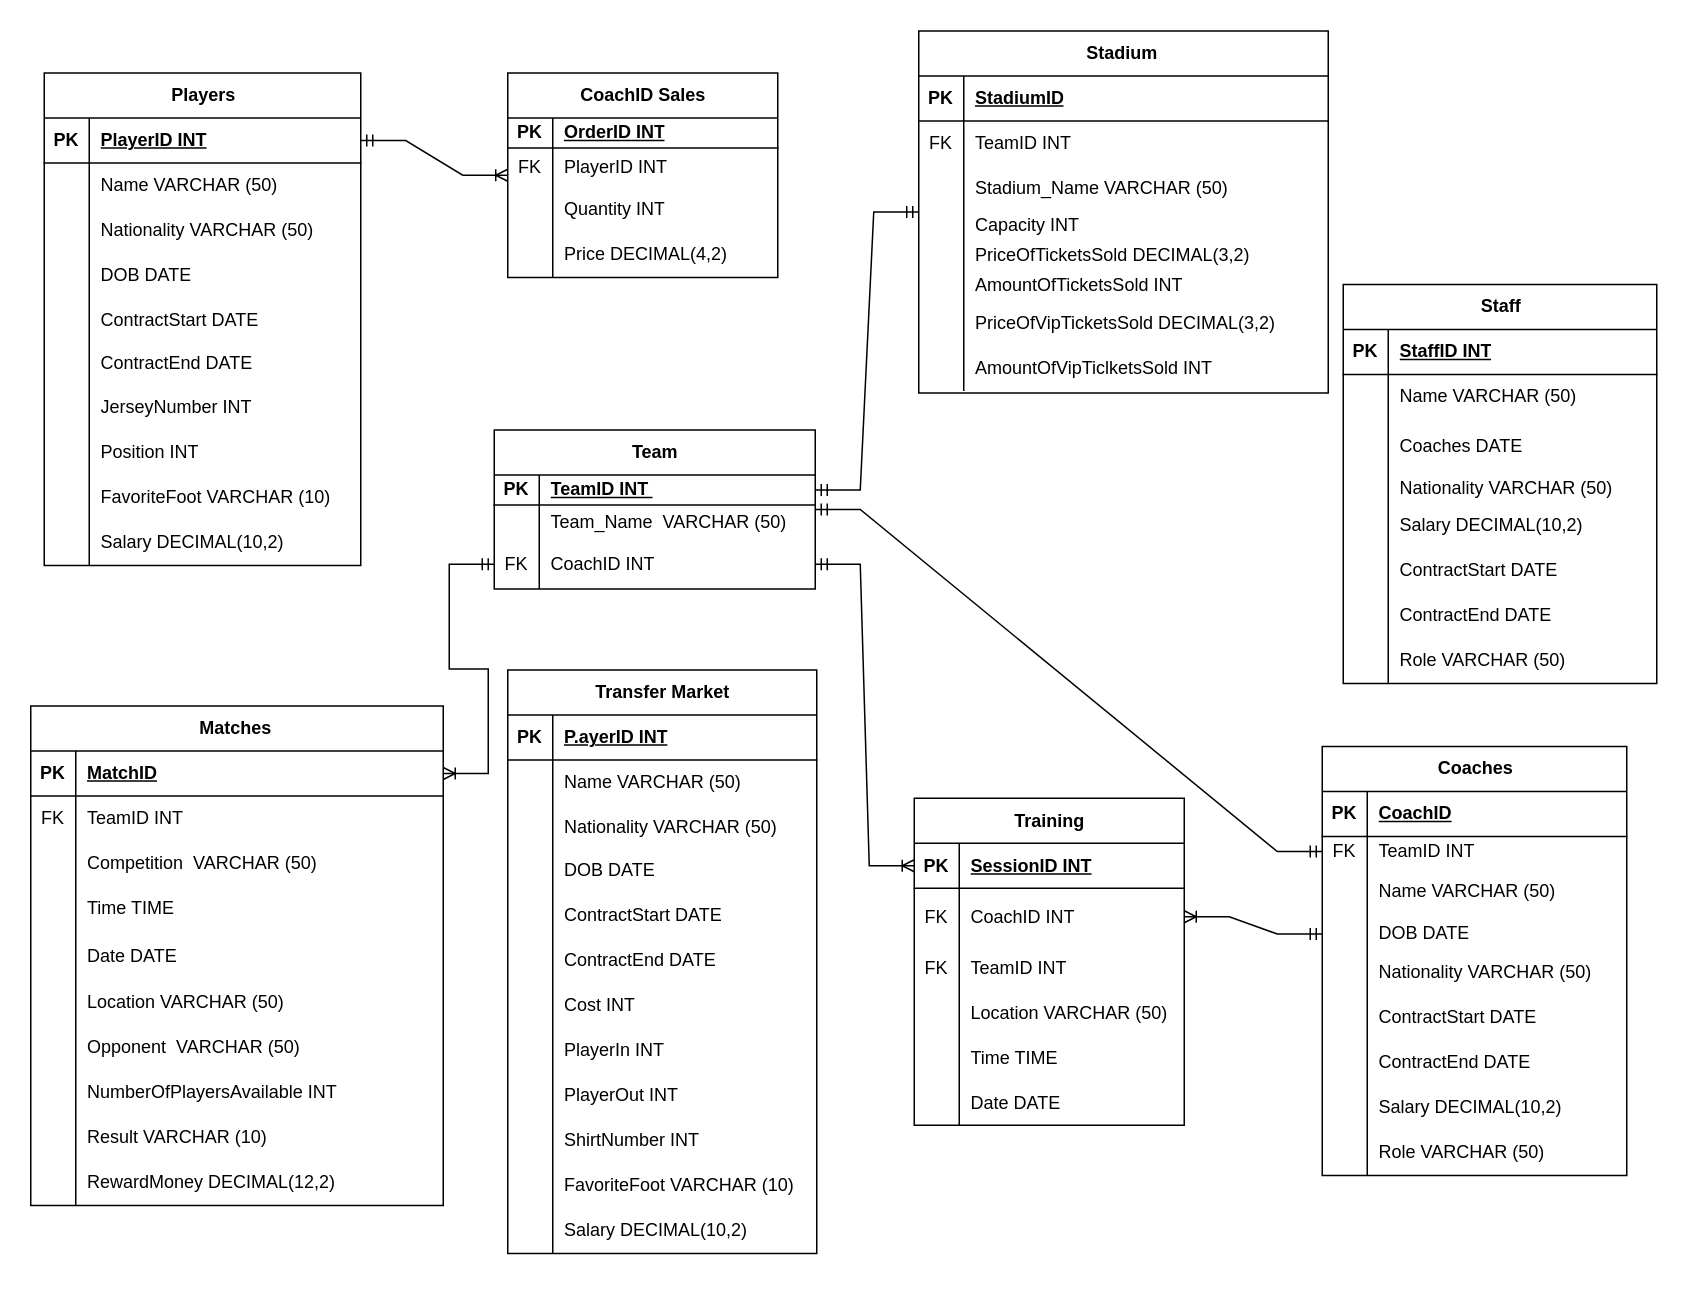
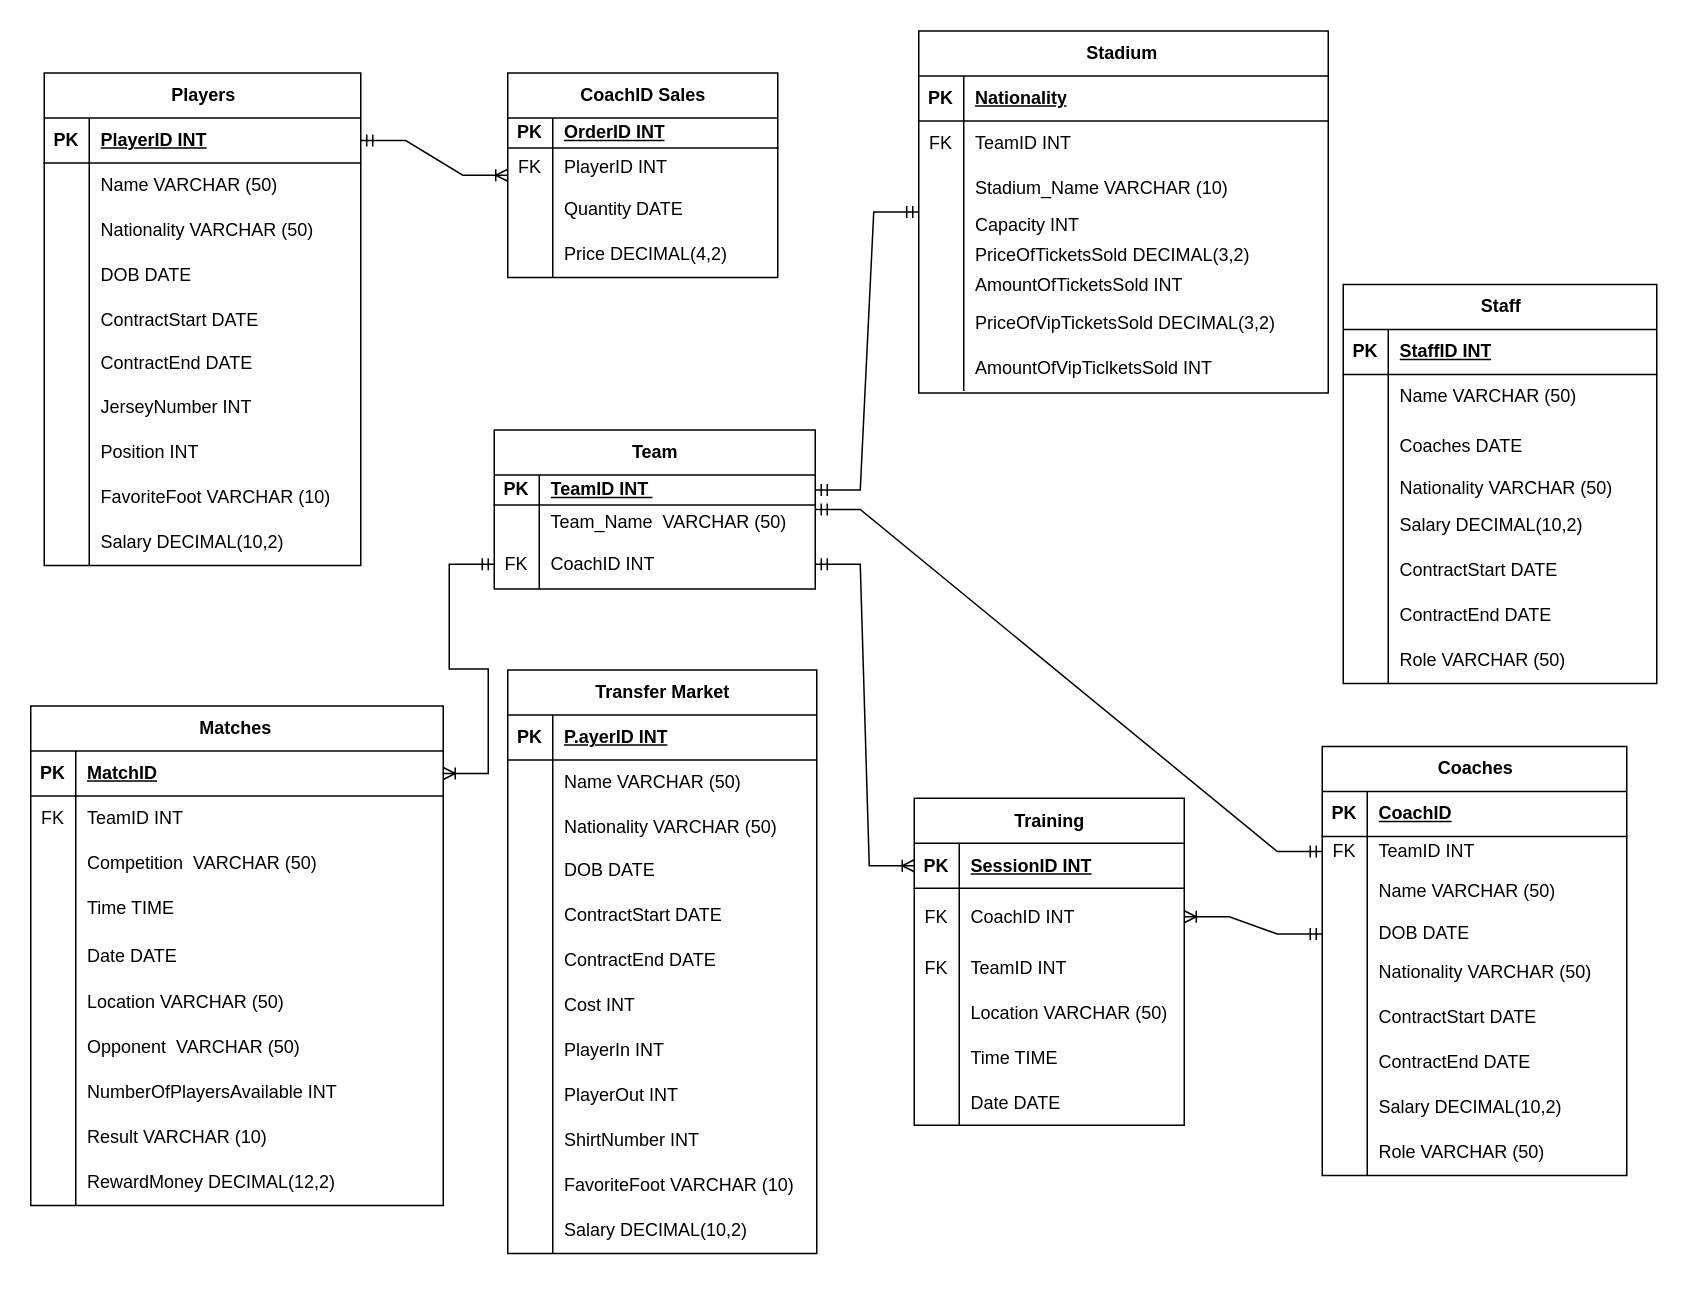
(1019, 98) -> (1024, 98)
(1095, 188) -> (1095, 188)
(621, 209) -> (626, 209)
